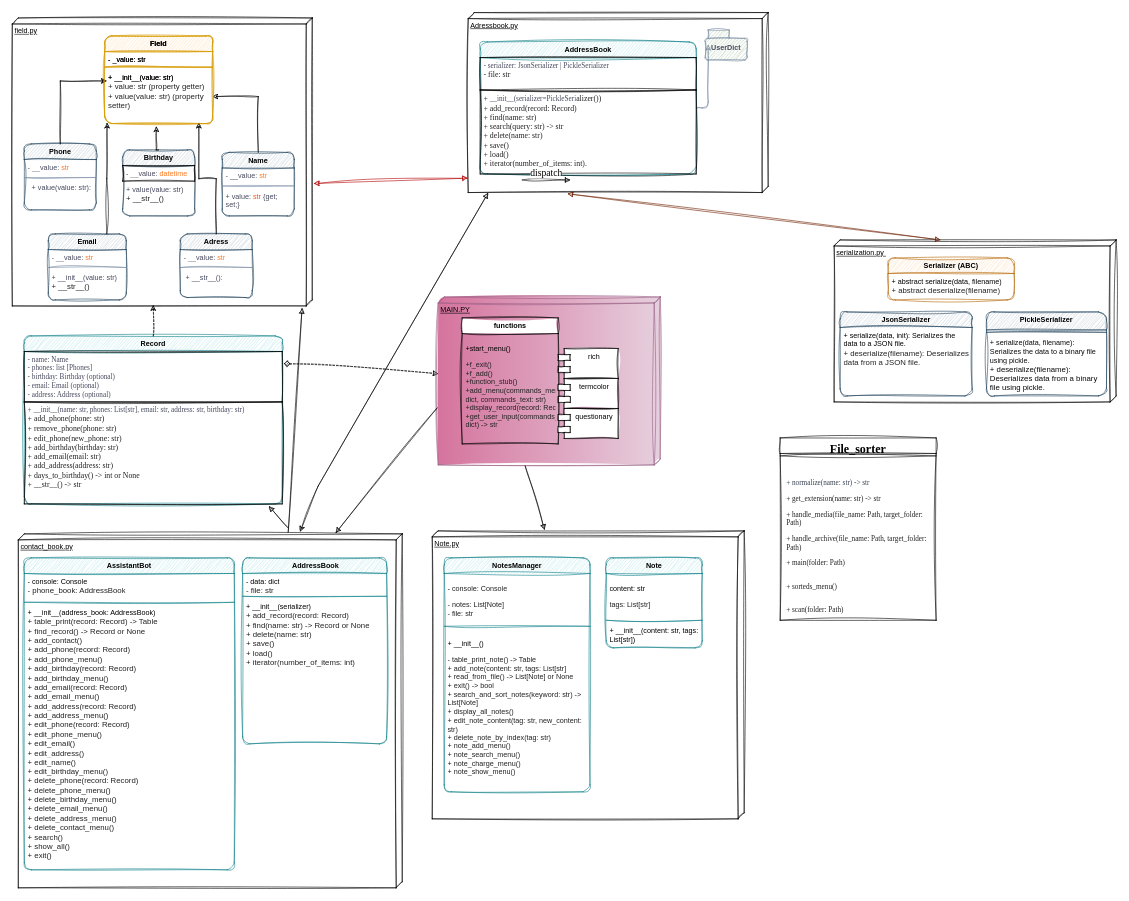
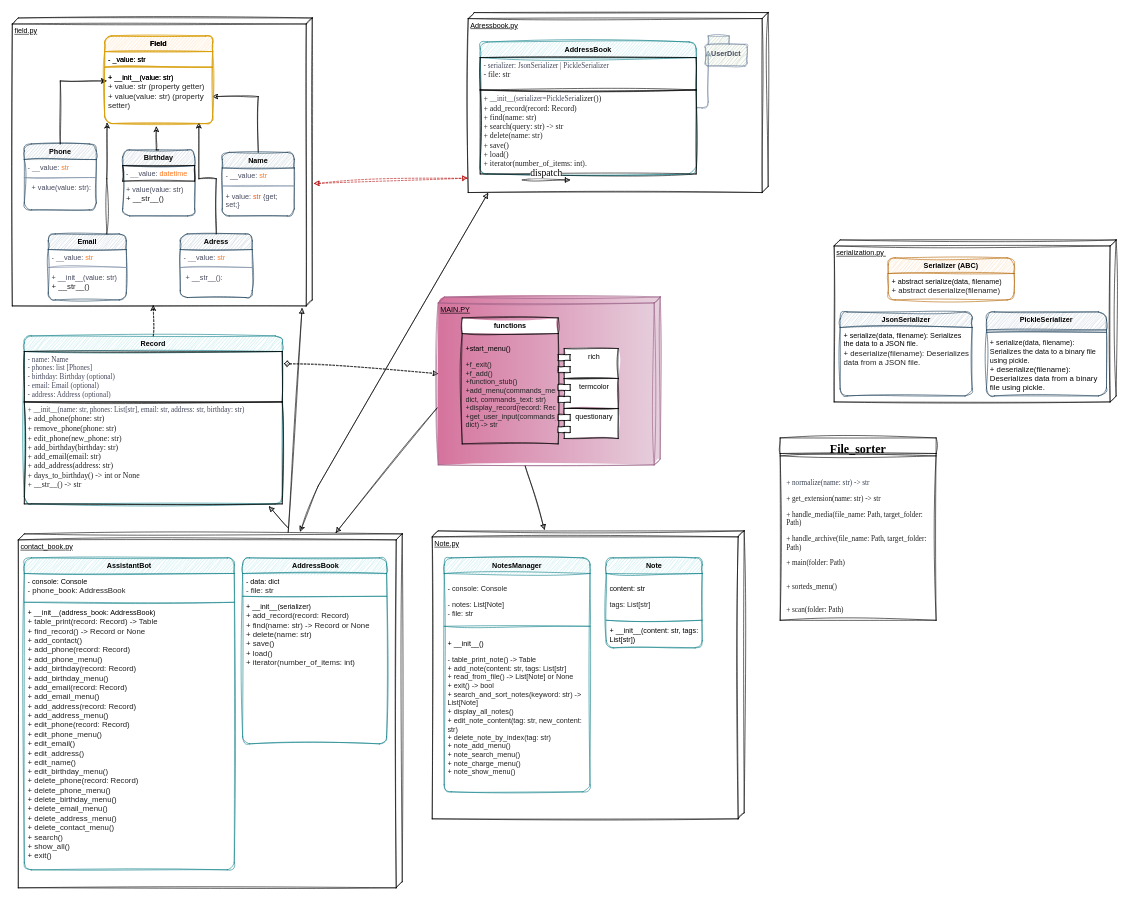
(726, 45) -> (726, 51)
(427, 179) -> (427, 179)
(754, 217) -> none
(907, 349) -> (907, 349)
